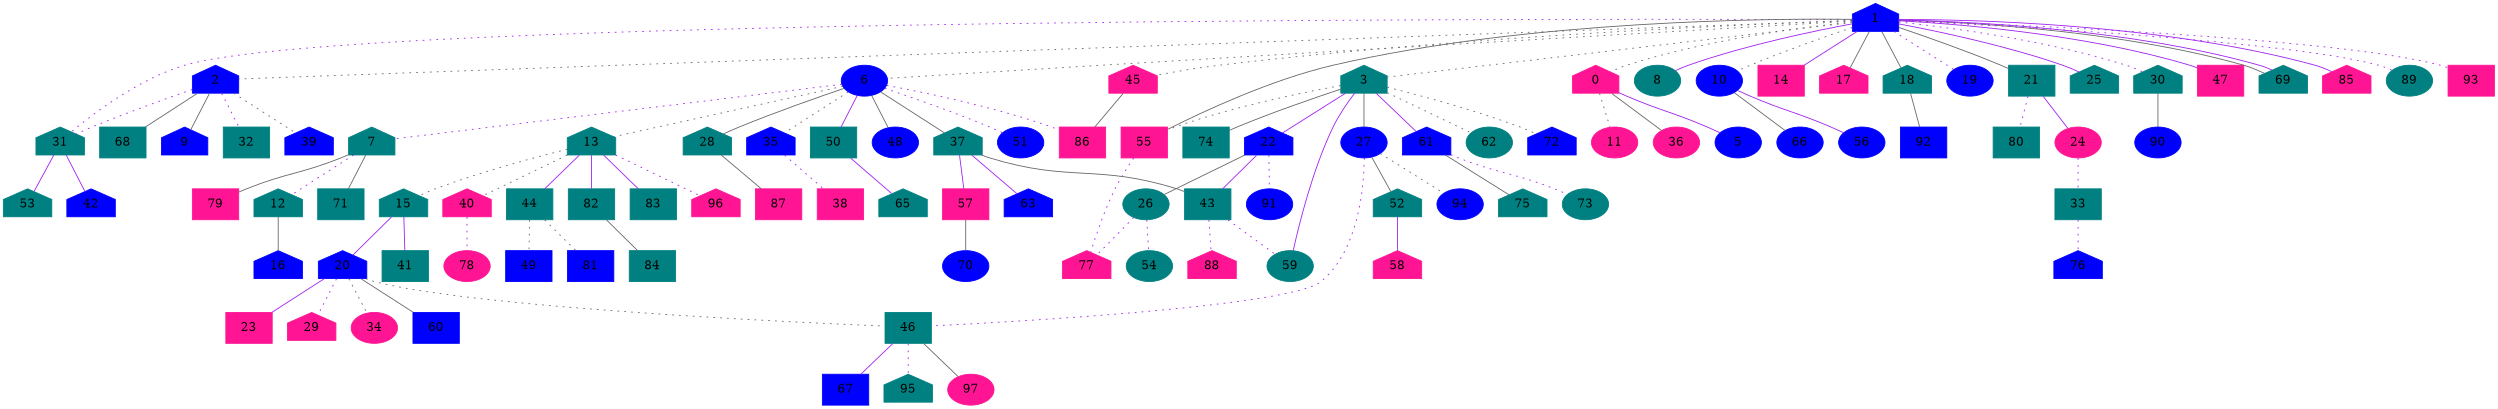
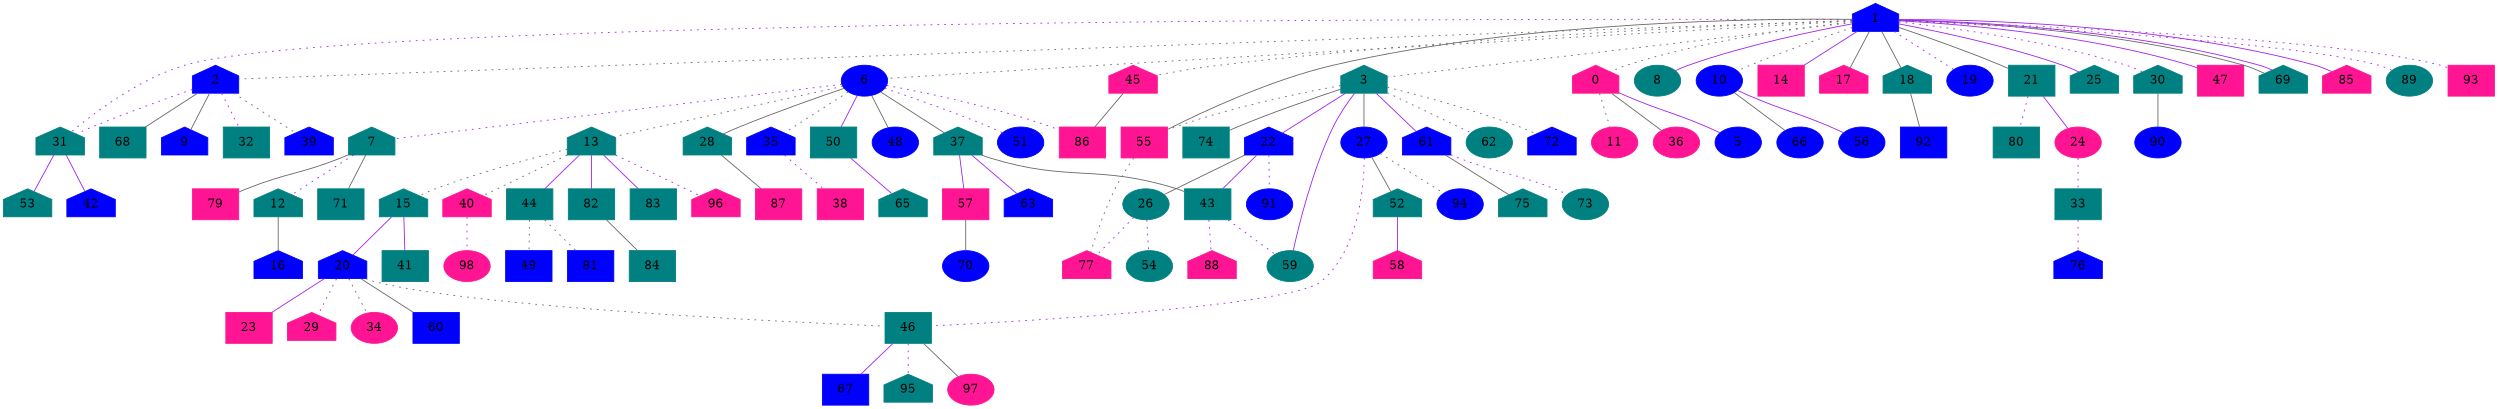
(1108, 203) -> (1108, 203)
(467, 266) -> (467, 266)
